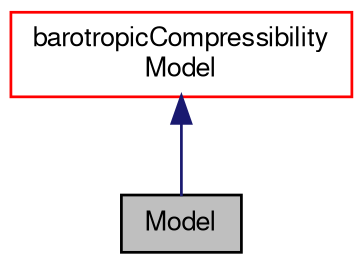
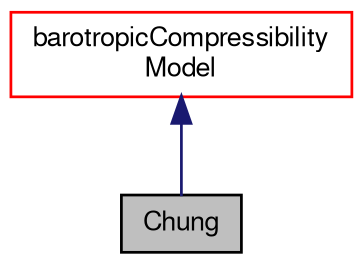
(181, 224) -> (181, 224)
